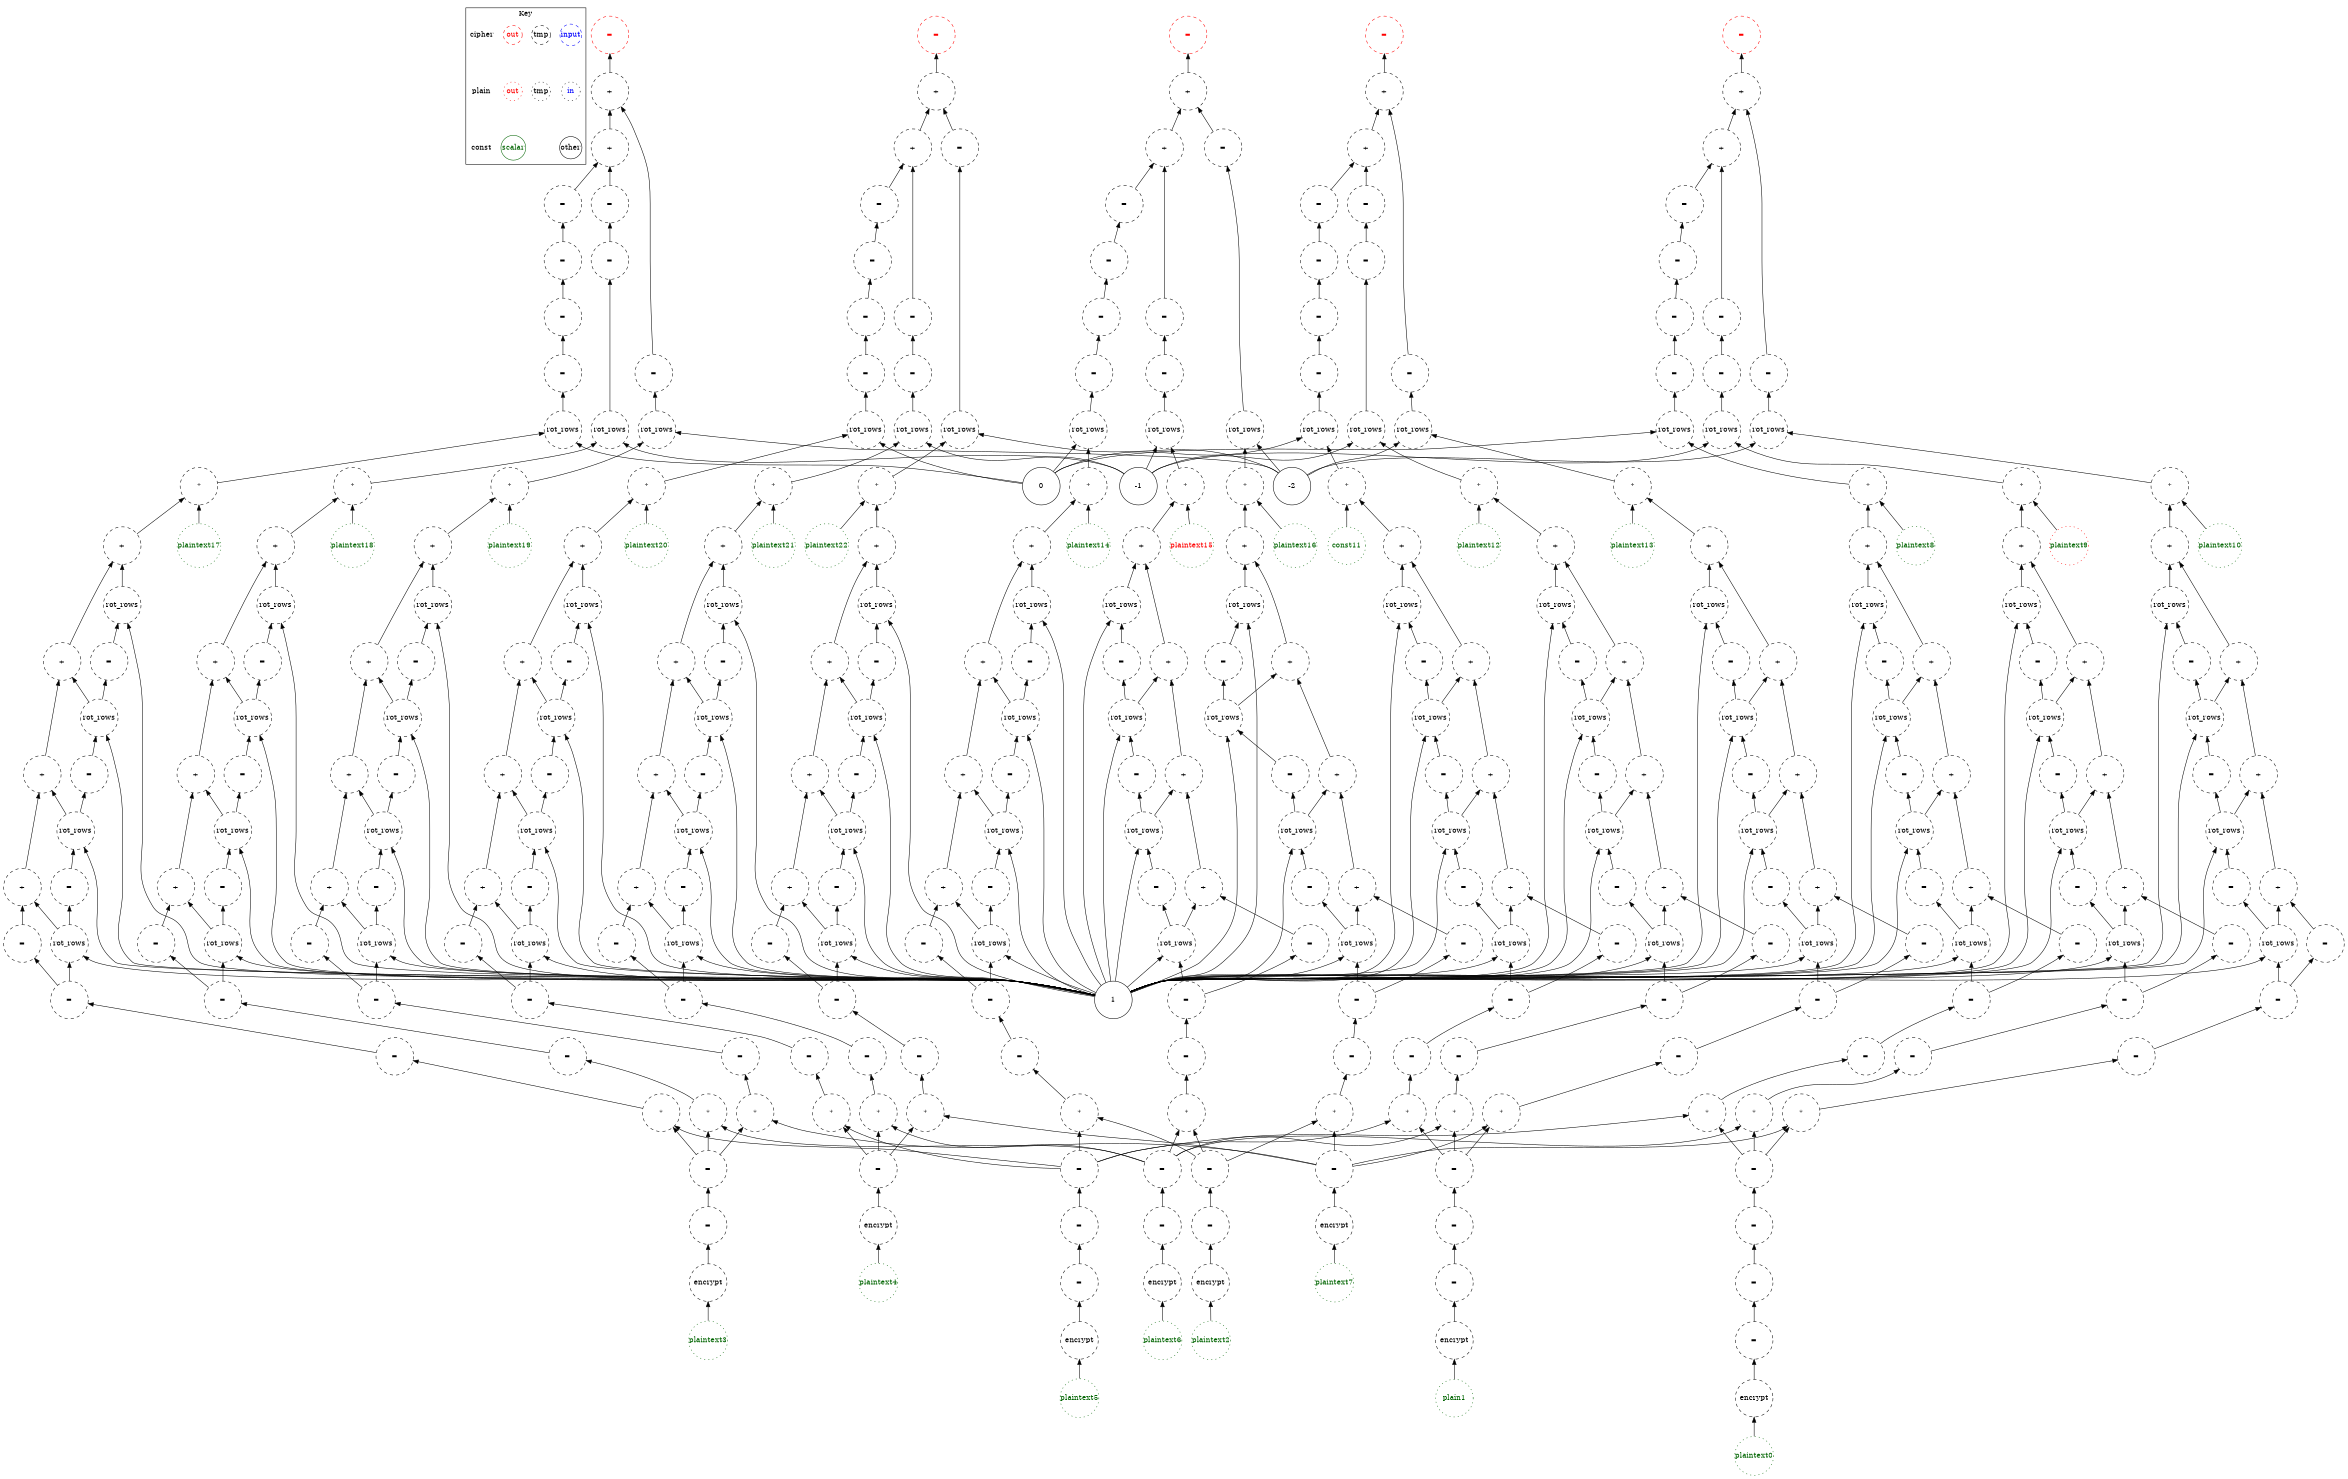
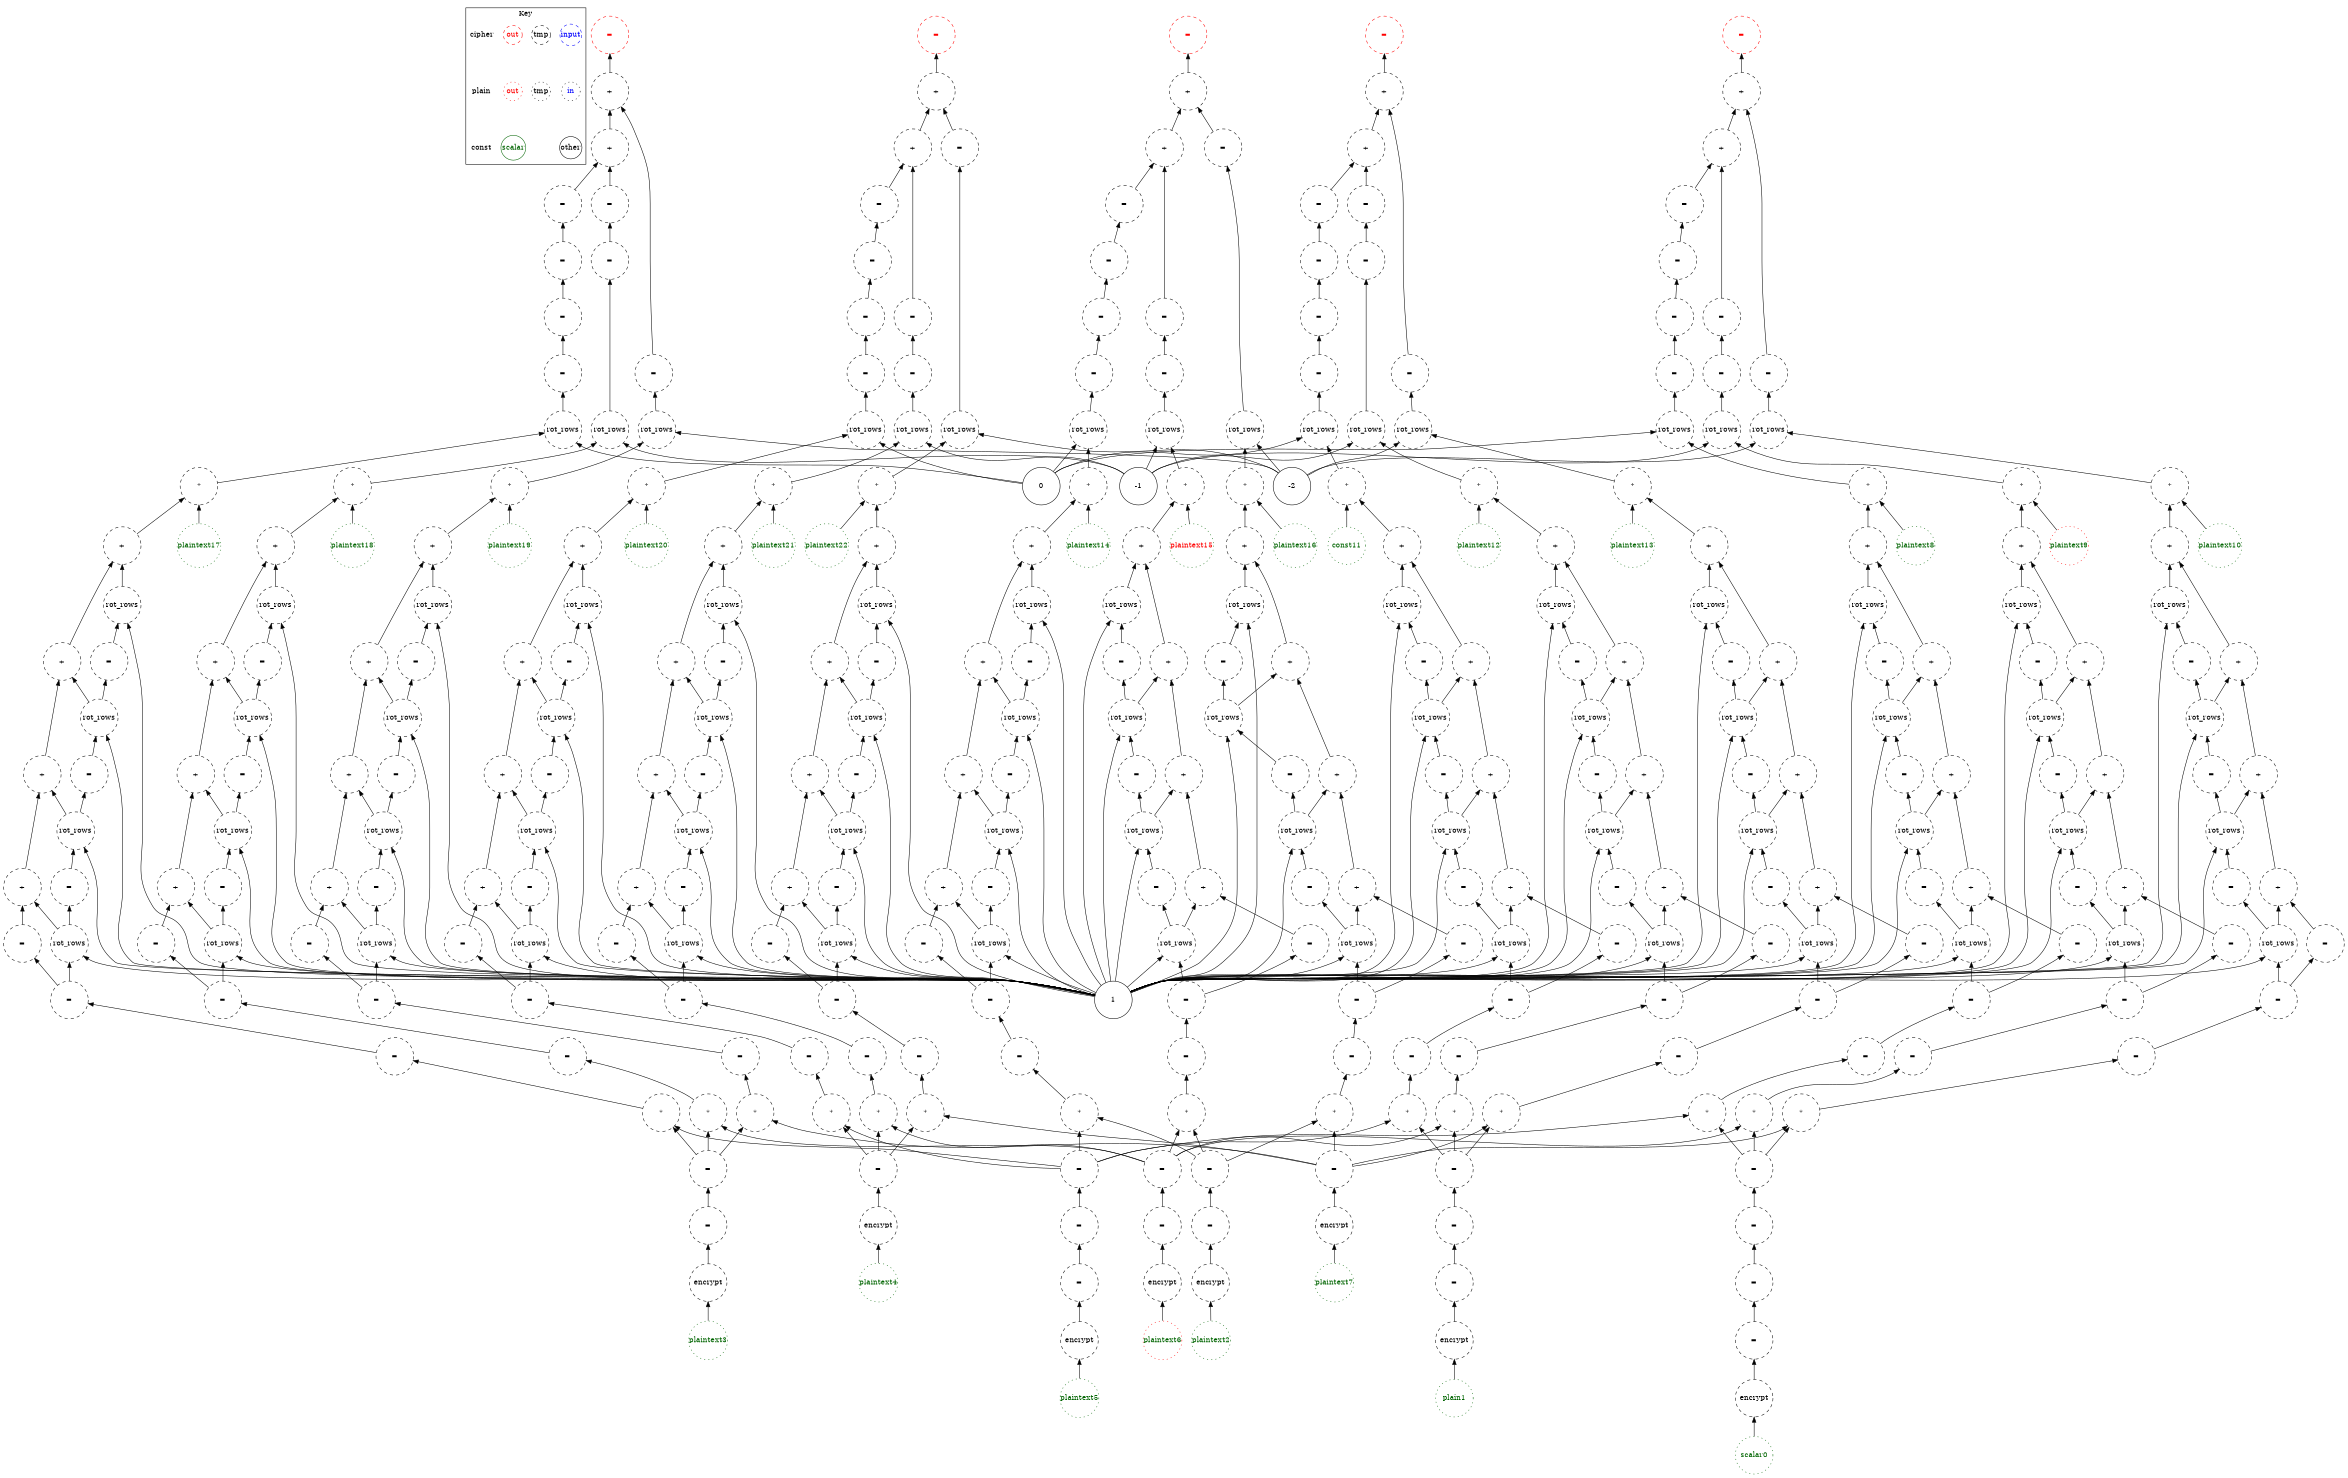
(1162, 1340) -> (1162, 1340)
(1754, 1456) -> (1754, 1455)
